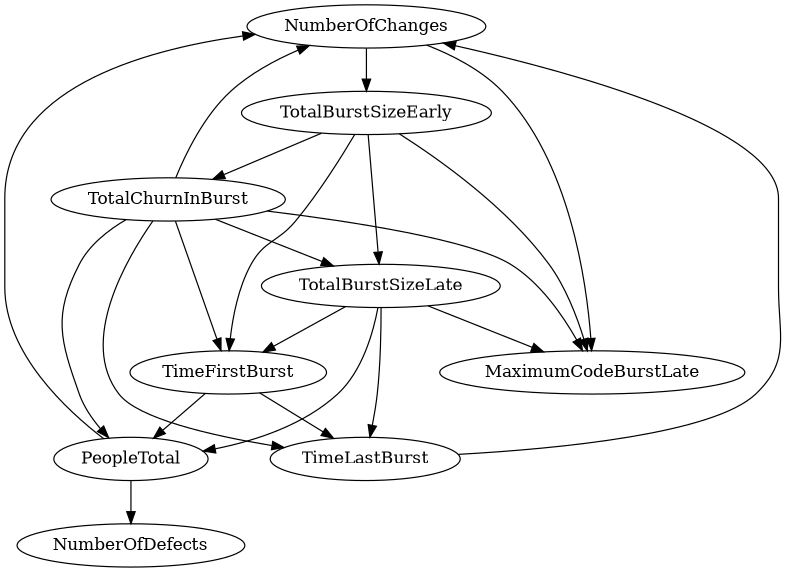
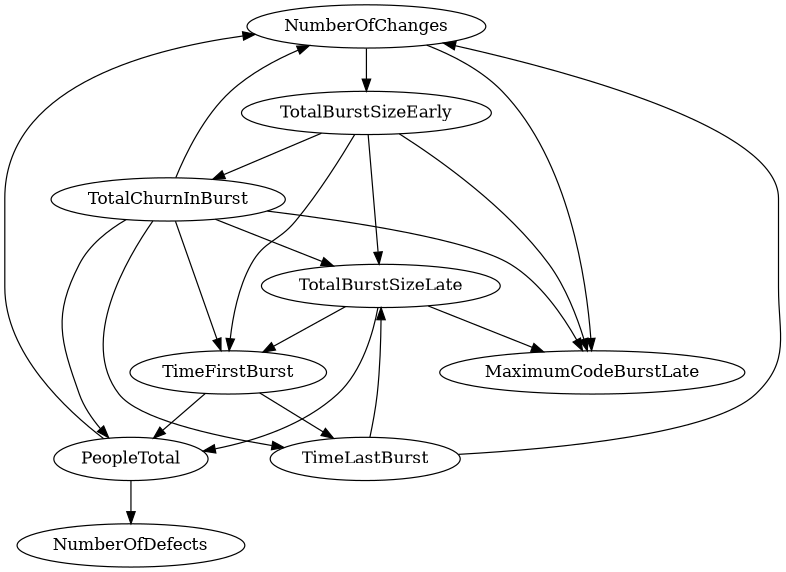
(379, 367) -> (379, 379)
